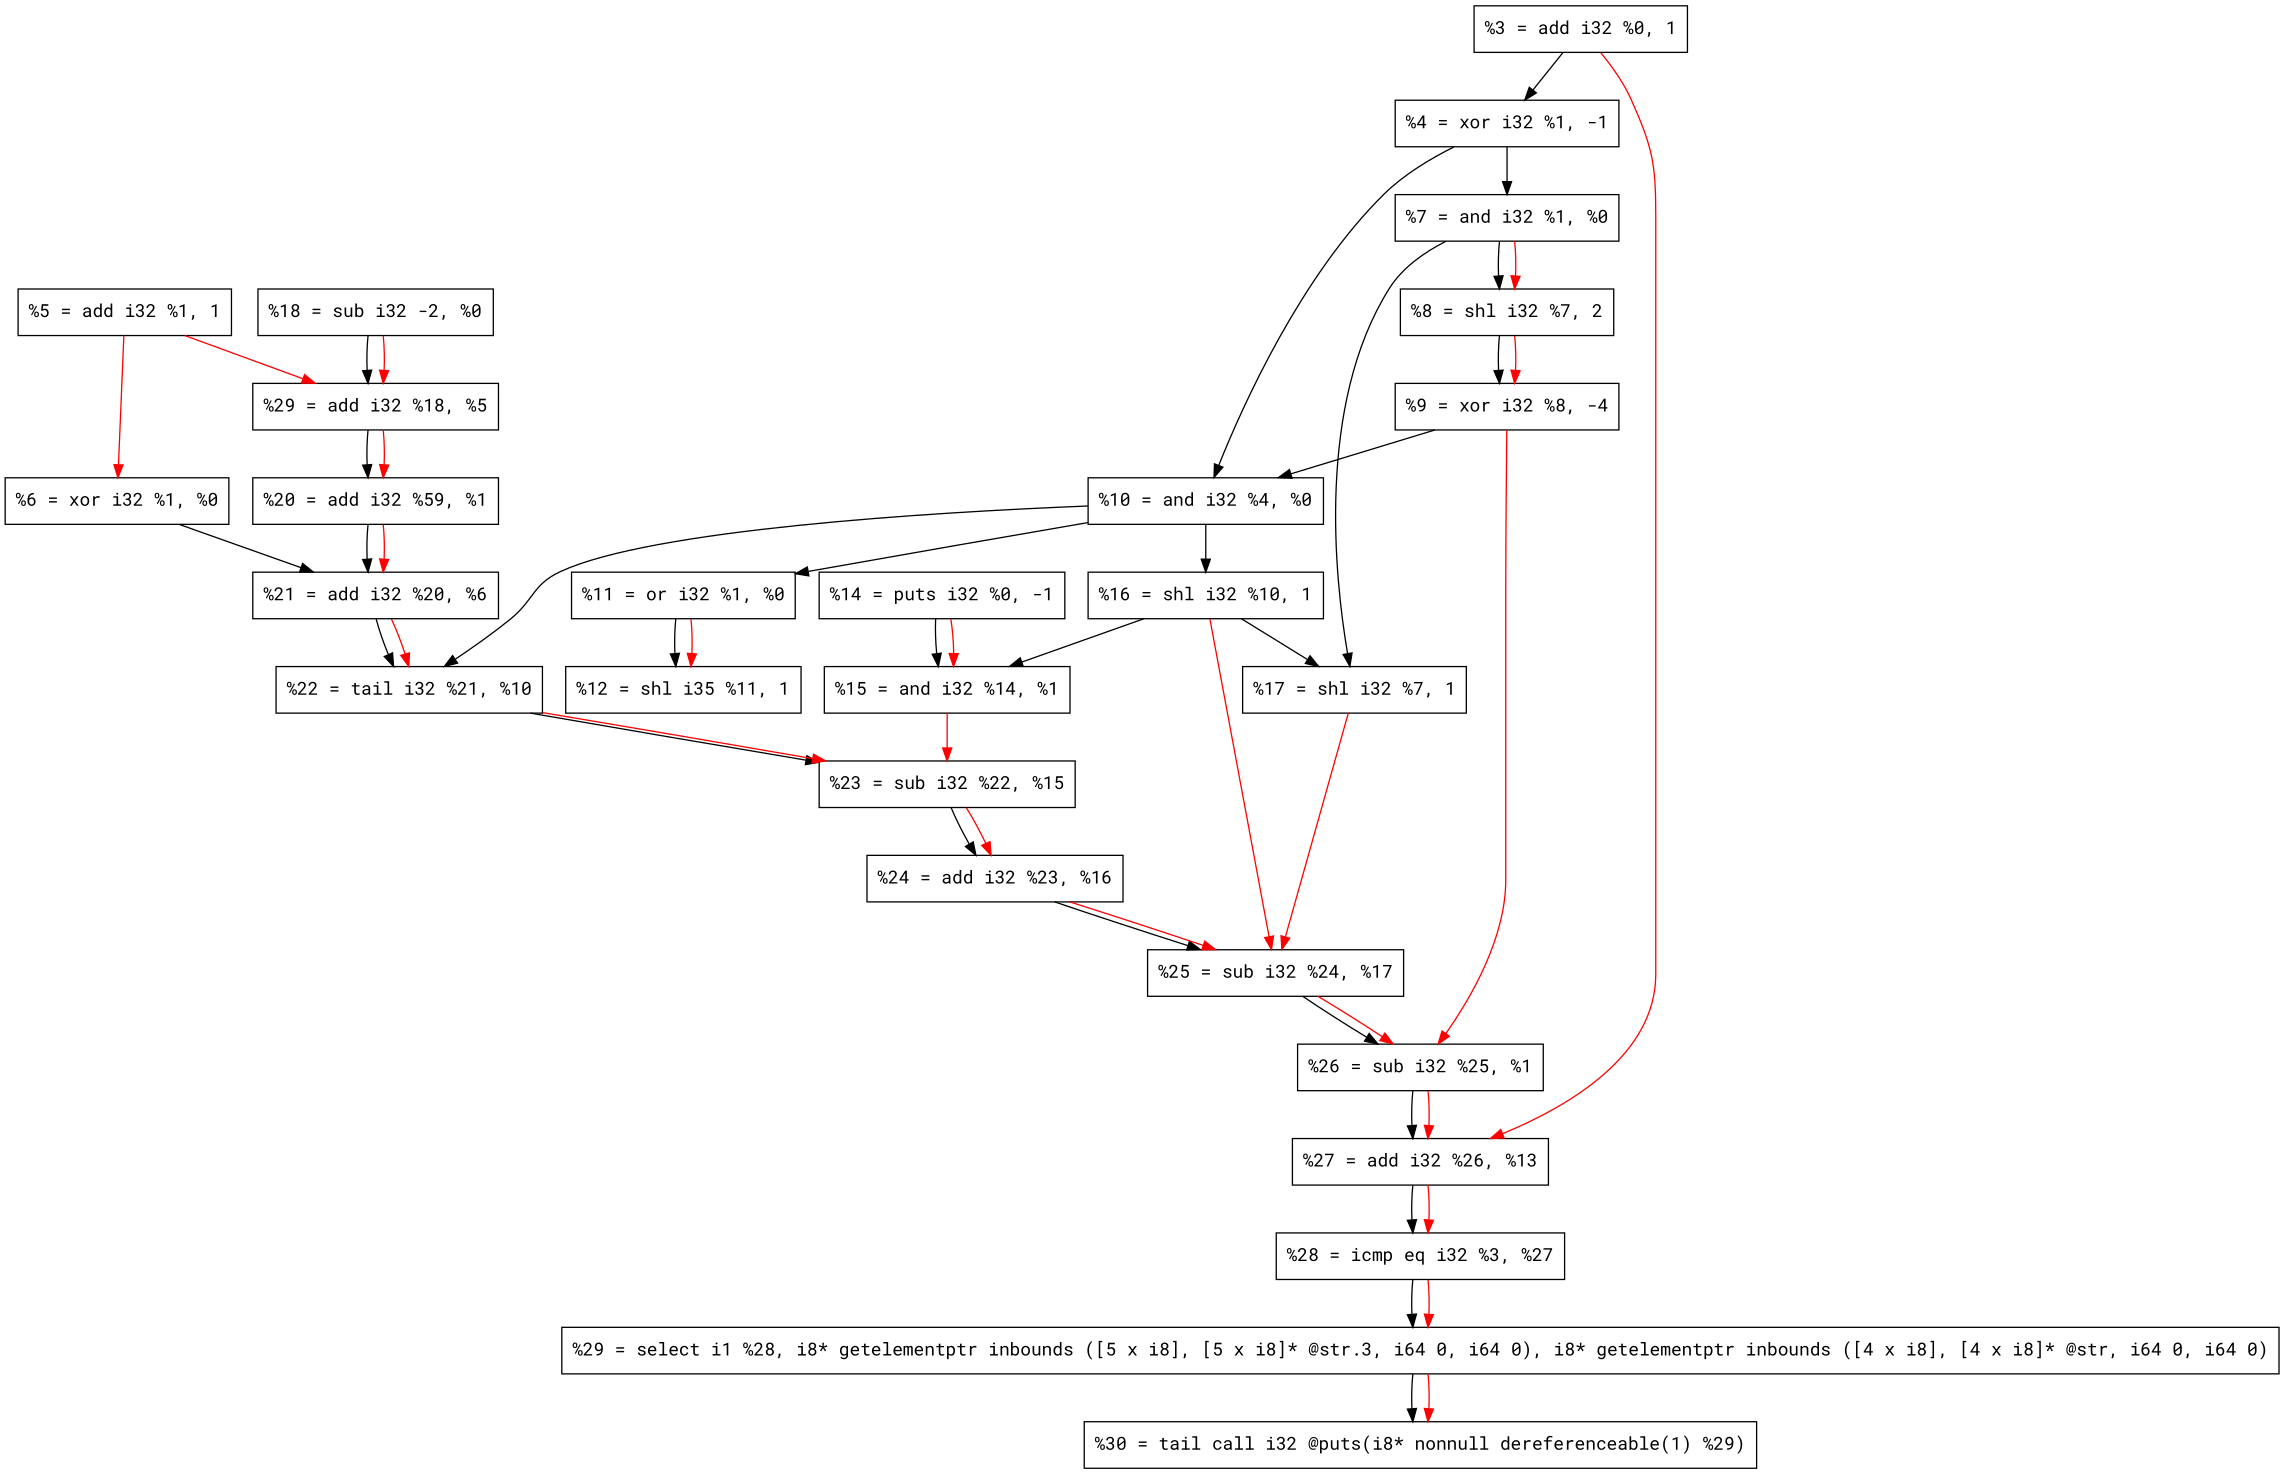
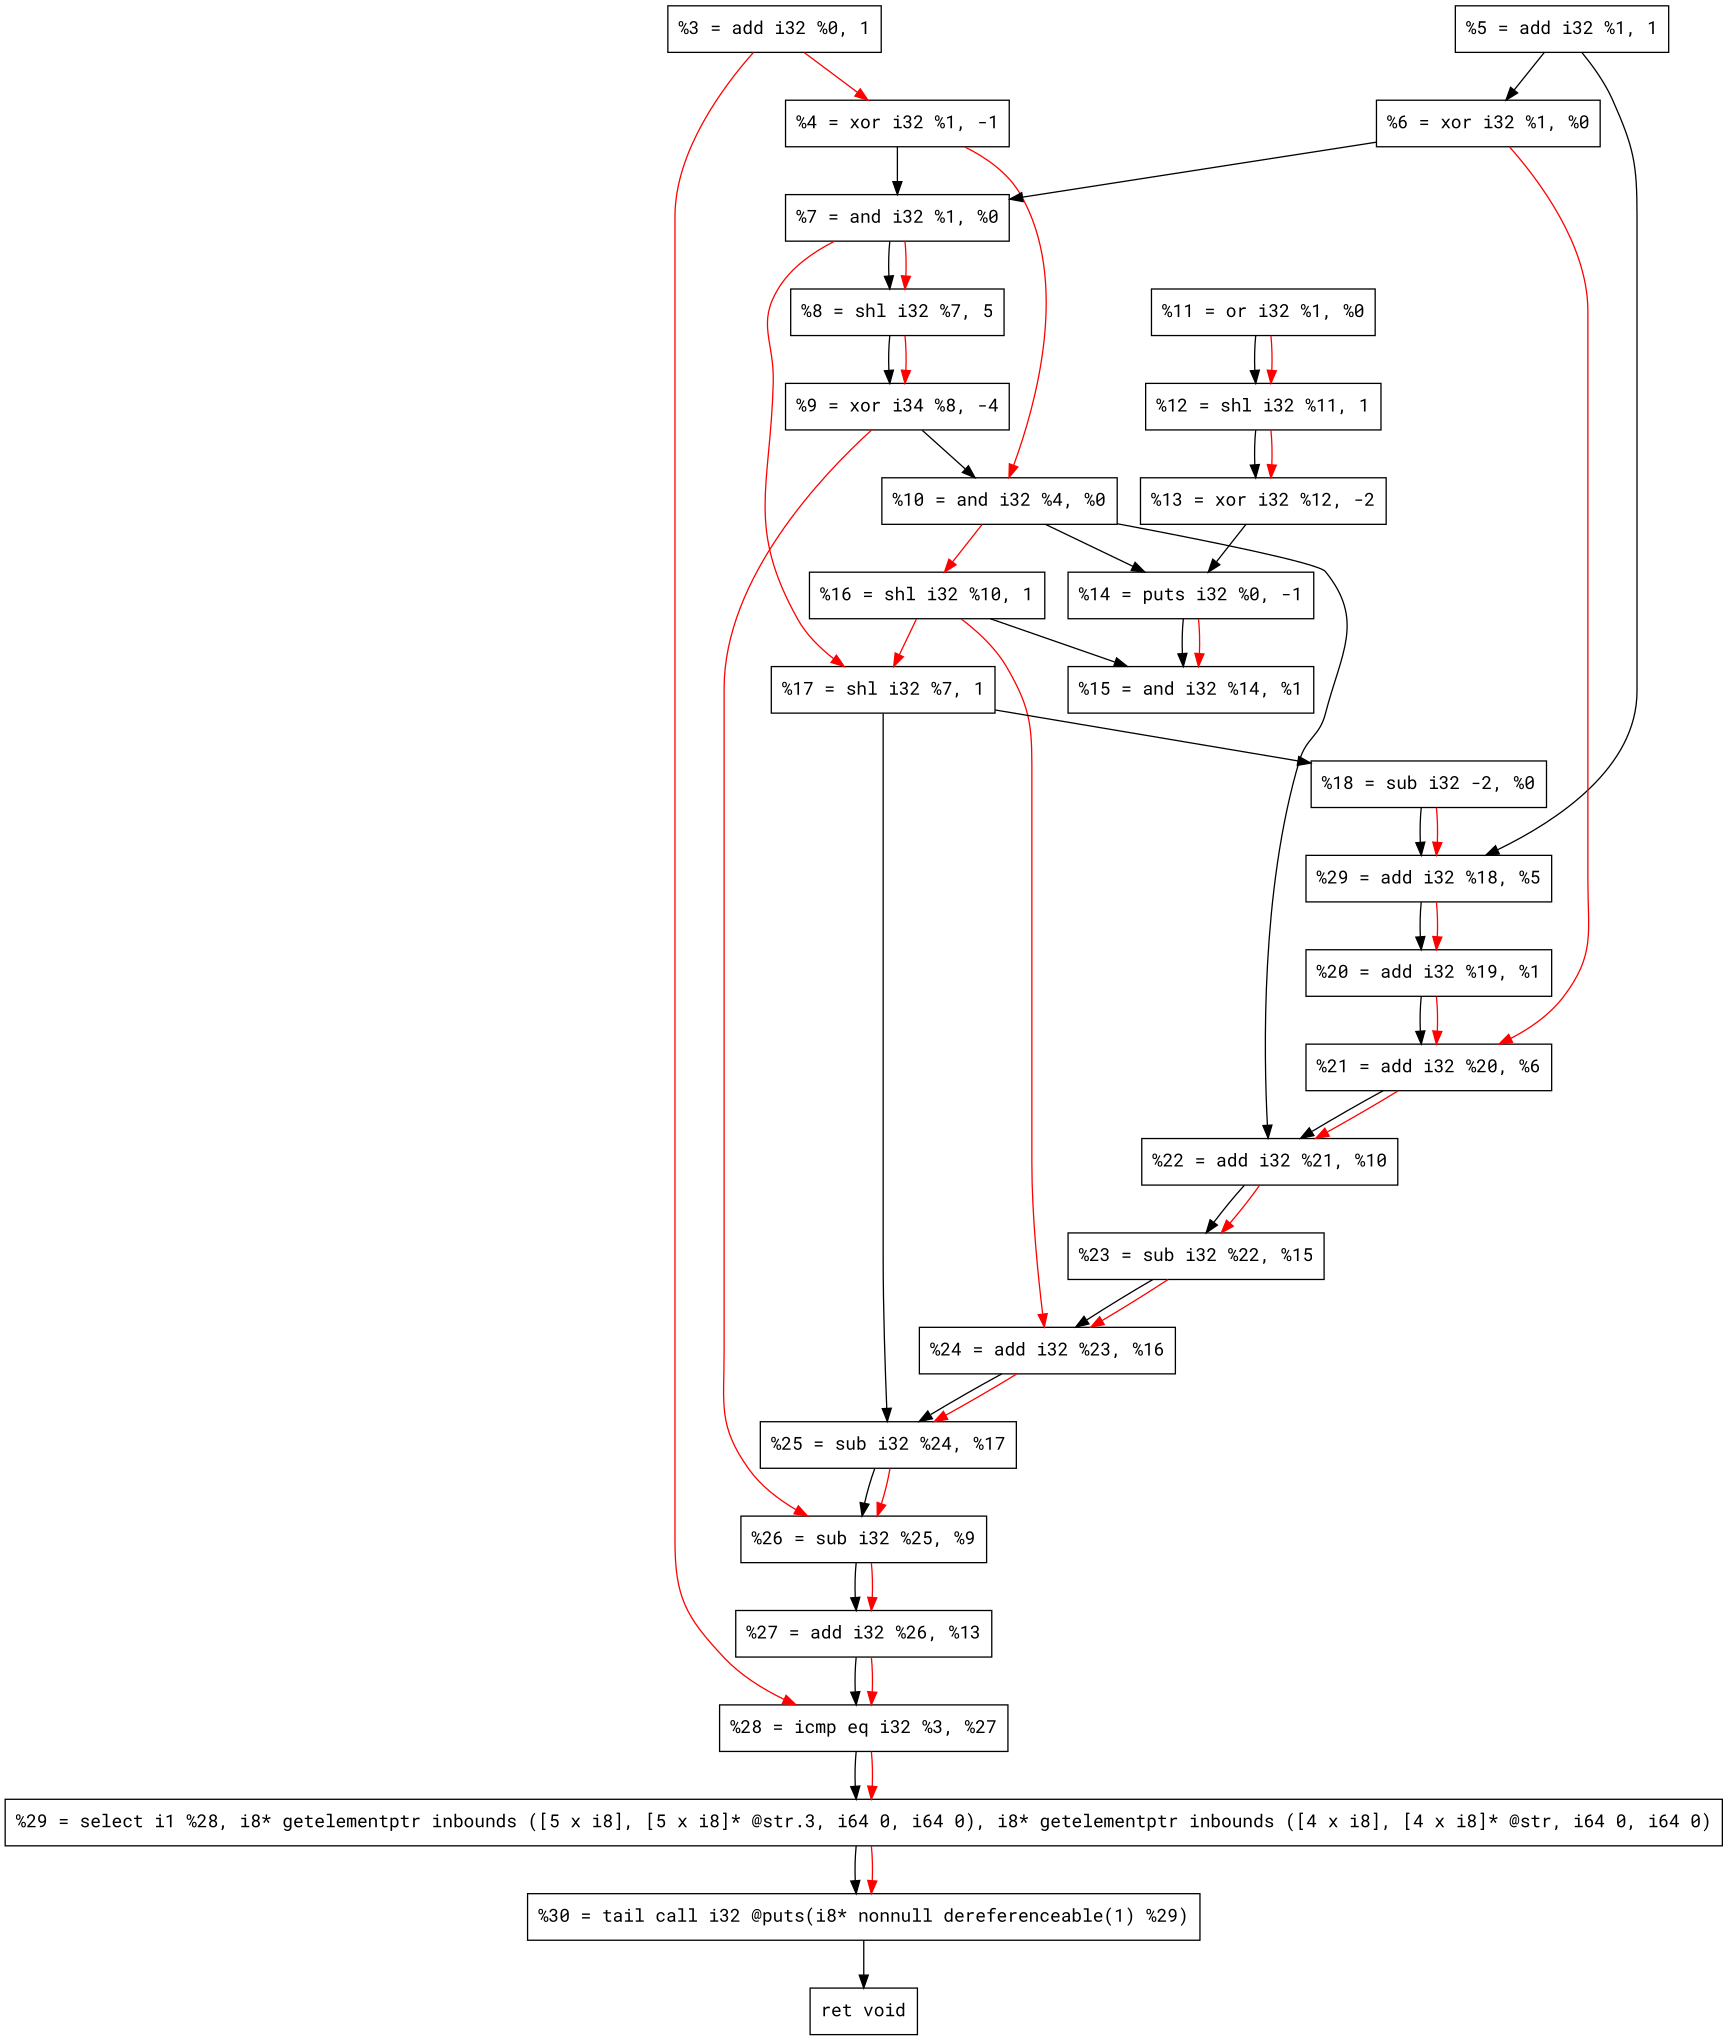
(1548, 71) -> (831, 73)
none -> (1199, 170)
(1311, 286) -> (1046, 292)
(1507, 312) -> (897, 312)
(244, 357) -> (1637, 476)
(121, 400) -> (1529, 71)
(1507, 407) -> (897, 407)
(1342, 430) -> (769, 445)
(376, 501) -> (1429, 973)
none -> (1263, 501)
(1206, 542) -> (967, 543)
(240, 546) -> (1588, 598)
(948, 547) -> (1089, 545)
(1656, 624) -> (675, 888)
(1274, 639) -> (908, 637)
(409, 690) -> (1270, 1162)
(683, 690) -> (1263, 407)
(947, 731) -> none
none -> (1147, 735)
(1239, 778) -> (1032, 955)
(1317, 825) -> (883, 1061)
(1420, 1067) -> (864, 1539)
none -> (864, 2011)
